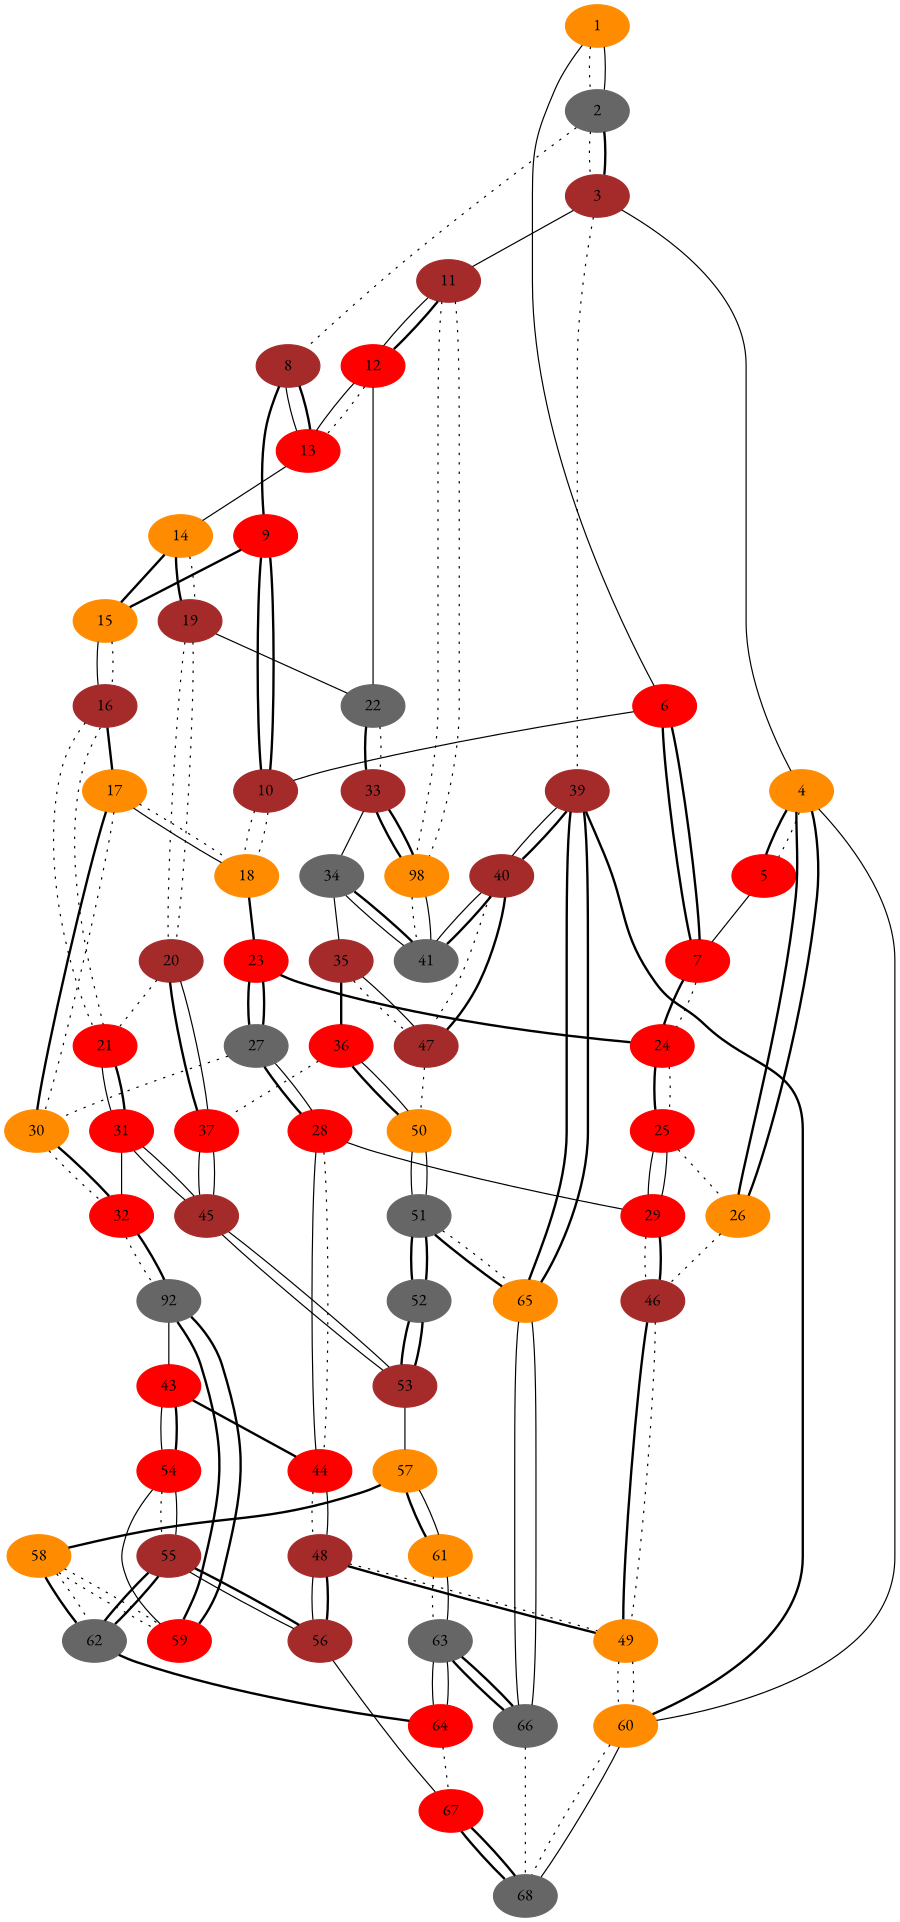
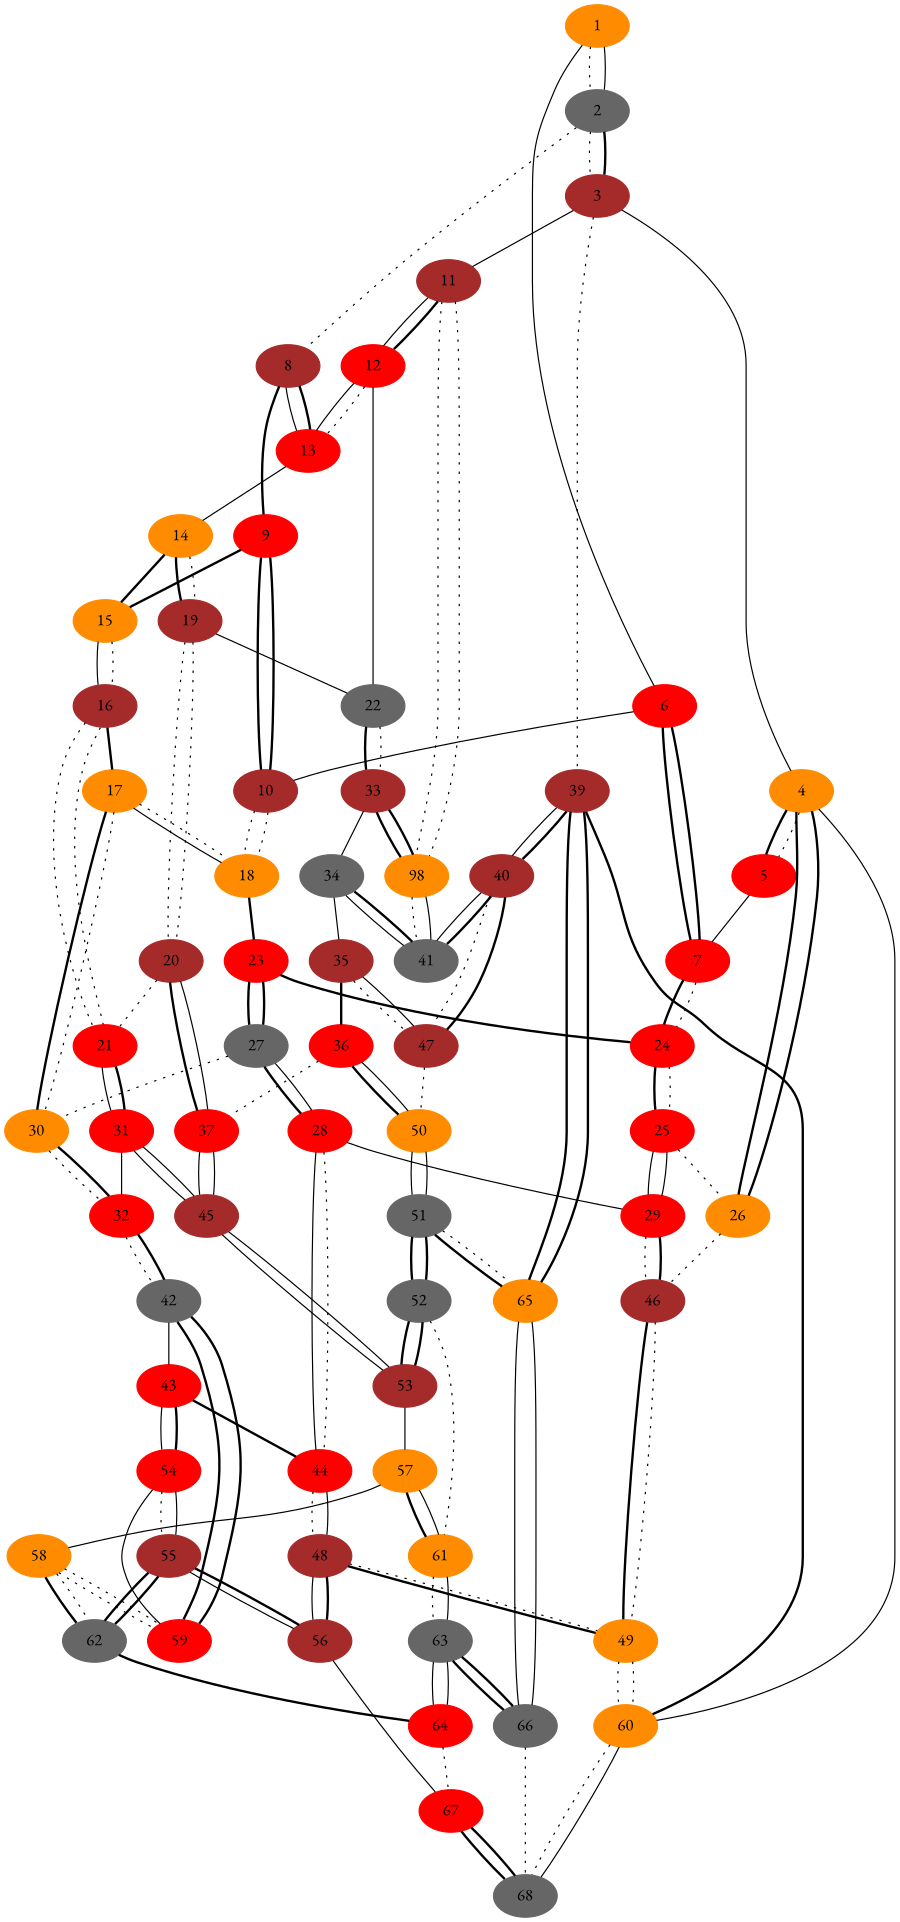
(169, 1301) -> (169, 1301)
none -> (454, 1426)
(225, 1520) -> (225, 1520)
